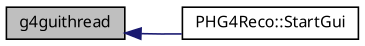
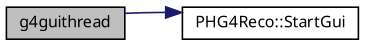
(161, 34) -> (145, 13)
